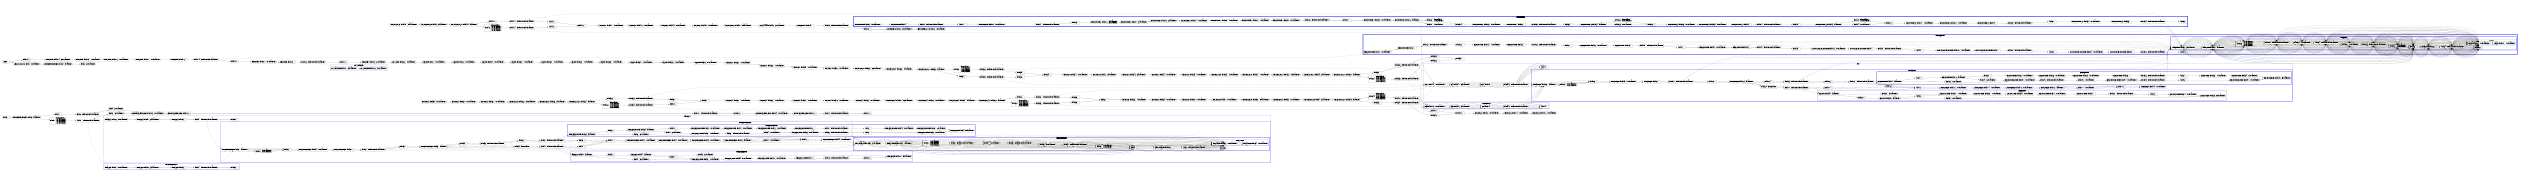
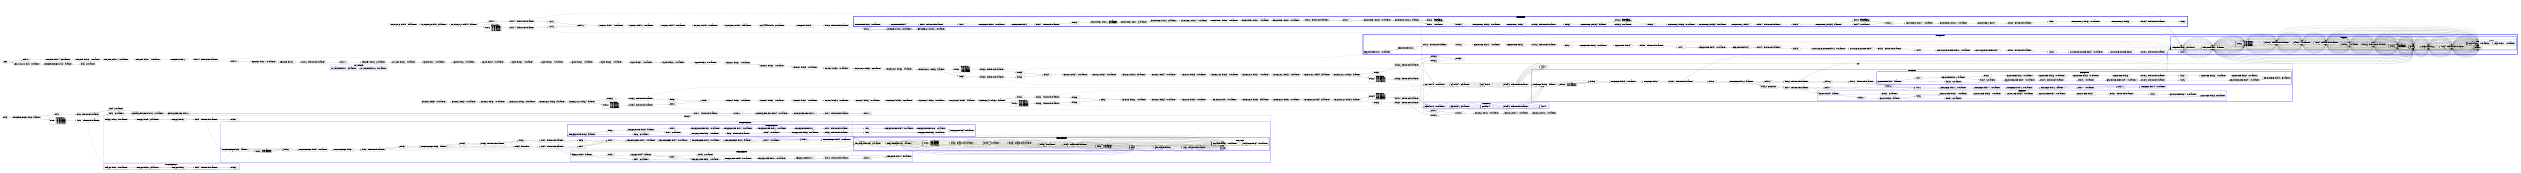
none -> (1020, 25)
(1112, 75) -> (1112, 75)
